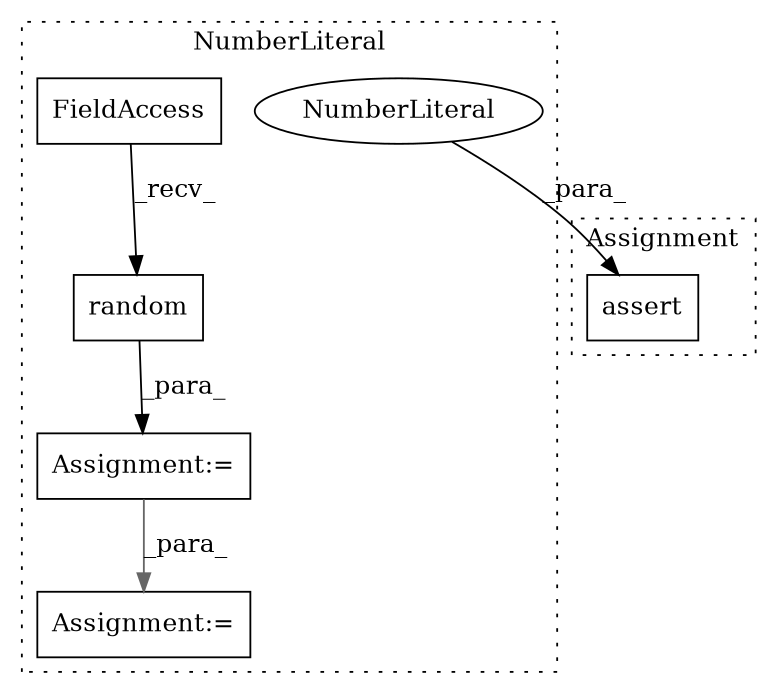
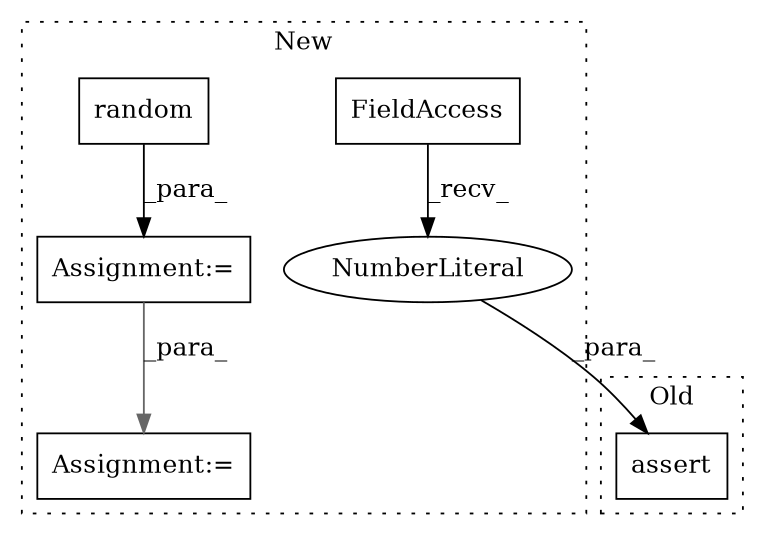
(290, 43) -> (304, 43)
(133, 200) -> (428, 181)
(664, 239) -> (672, 398)
